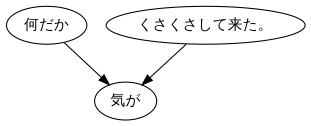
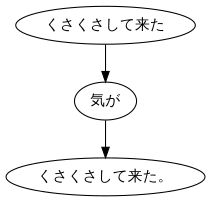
(47, 25) -> (106, 25)
(168, 61) -> (106, 134)
